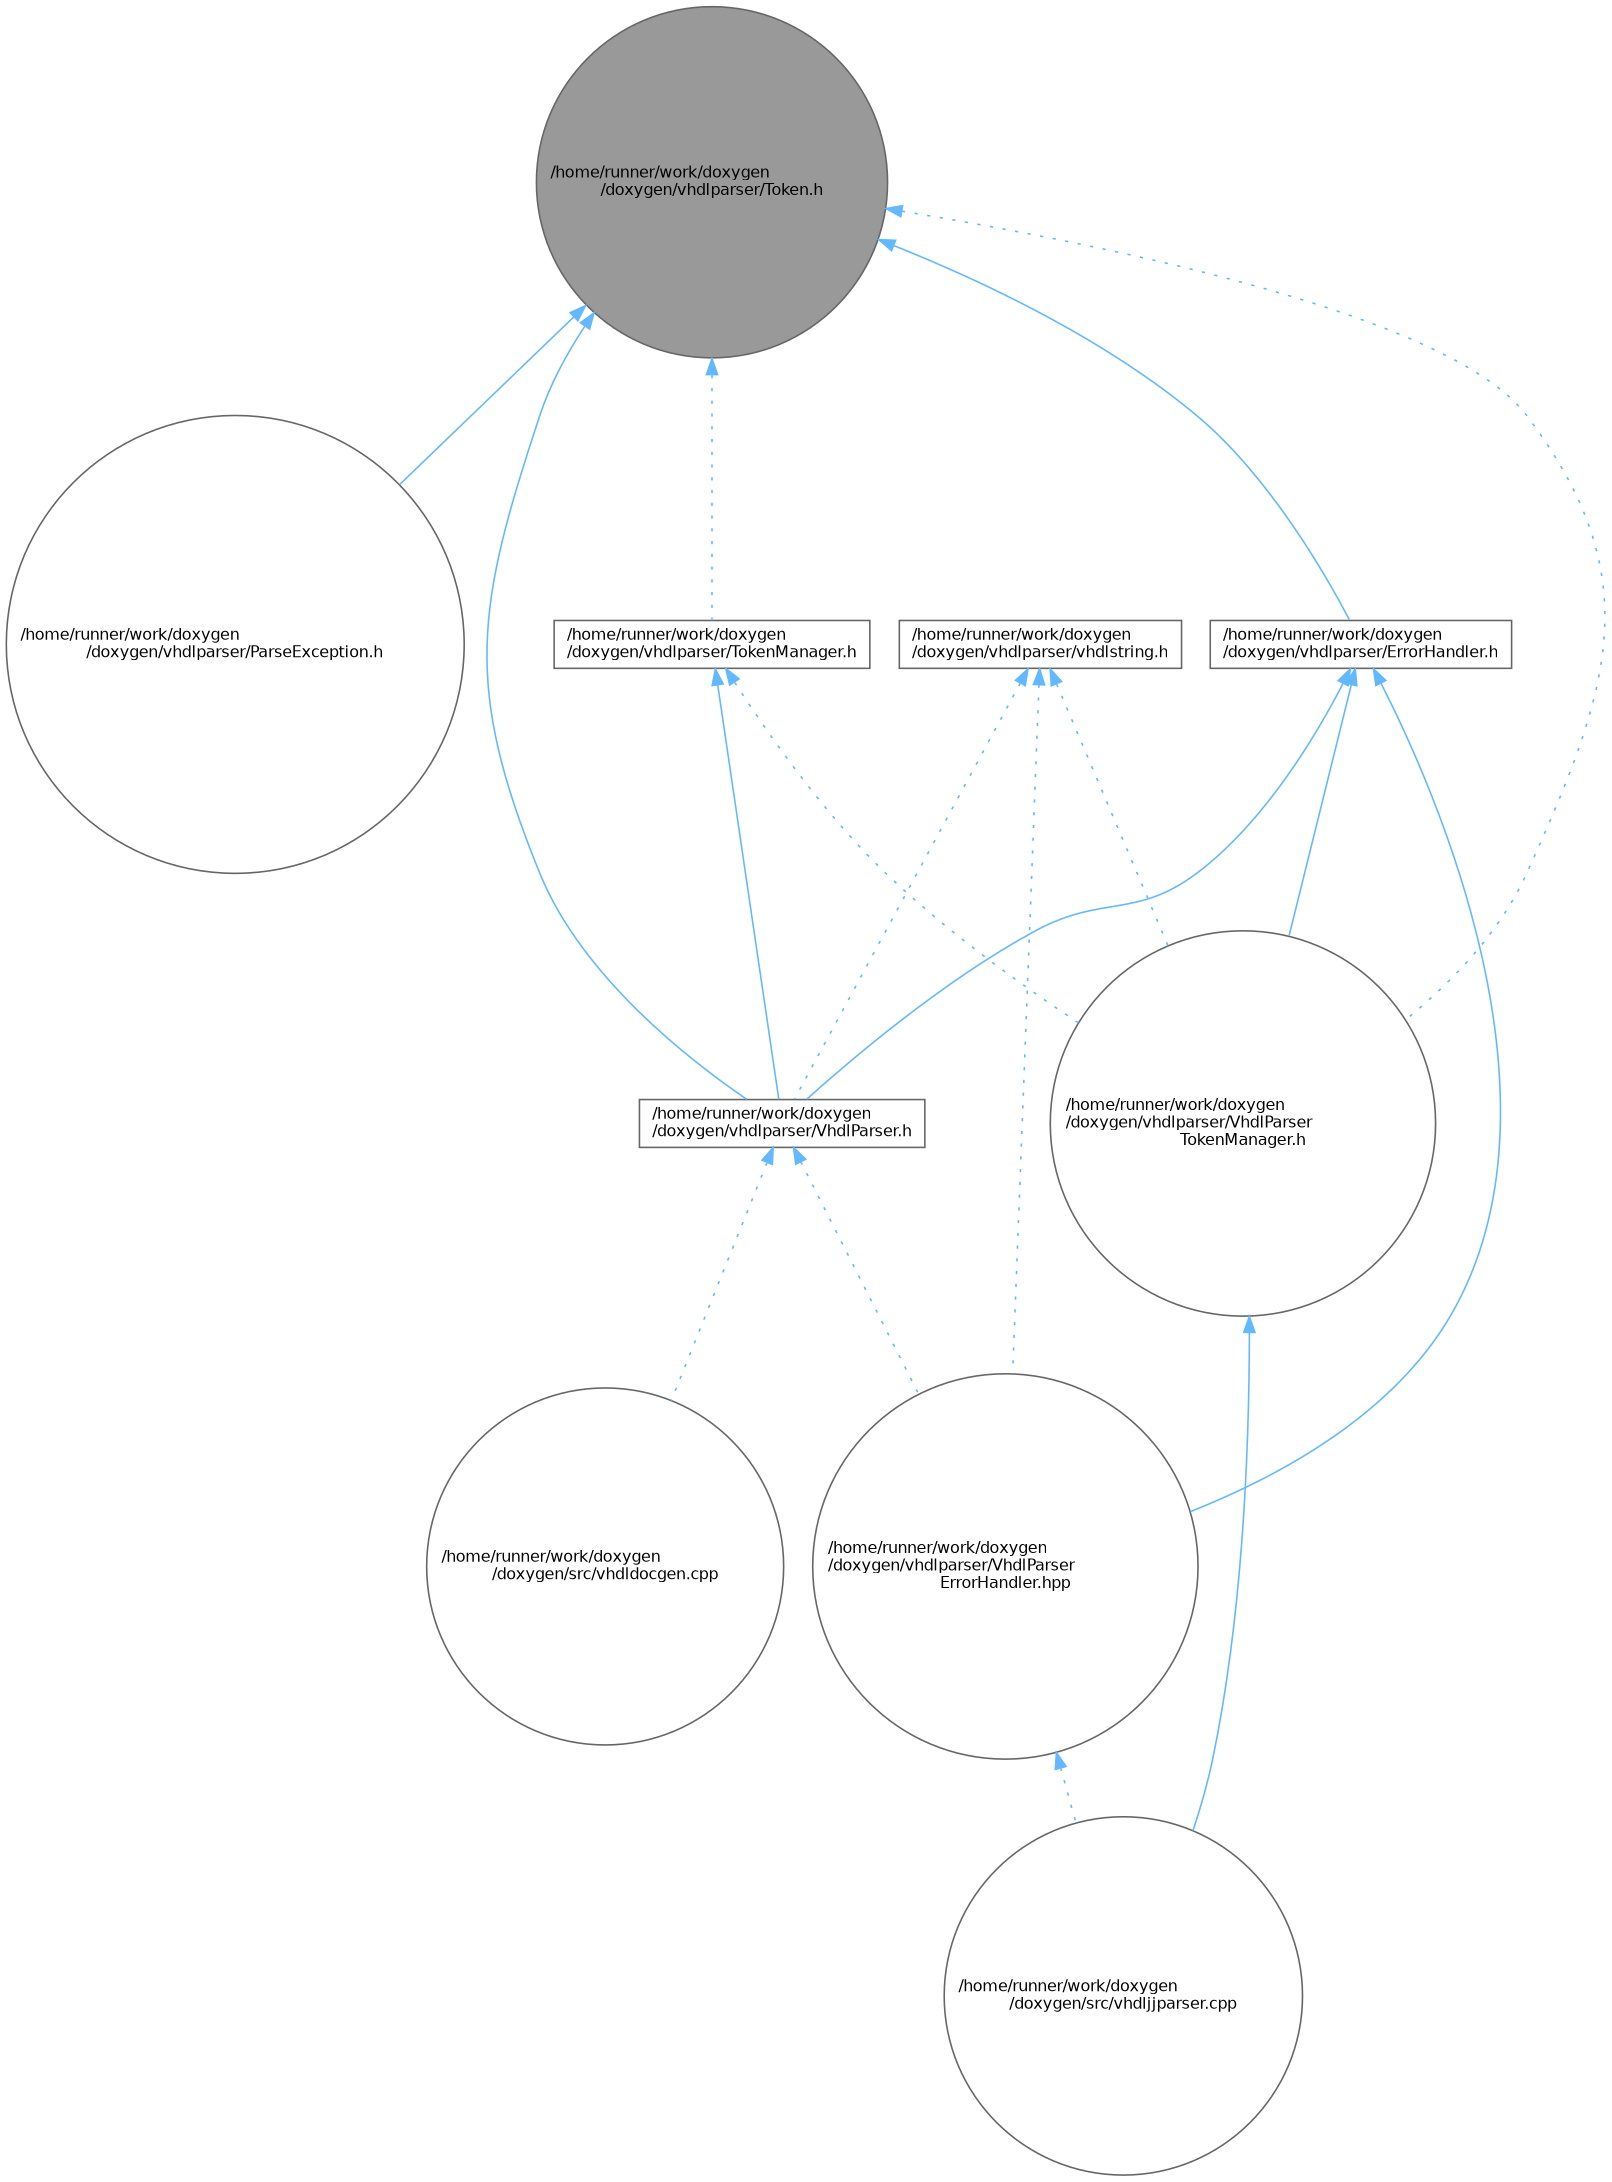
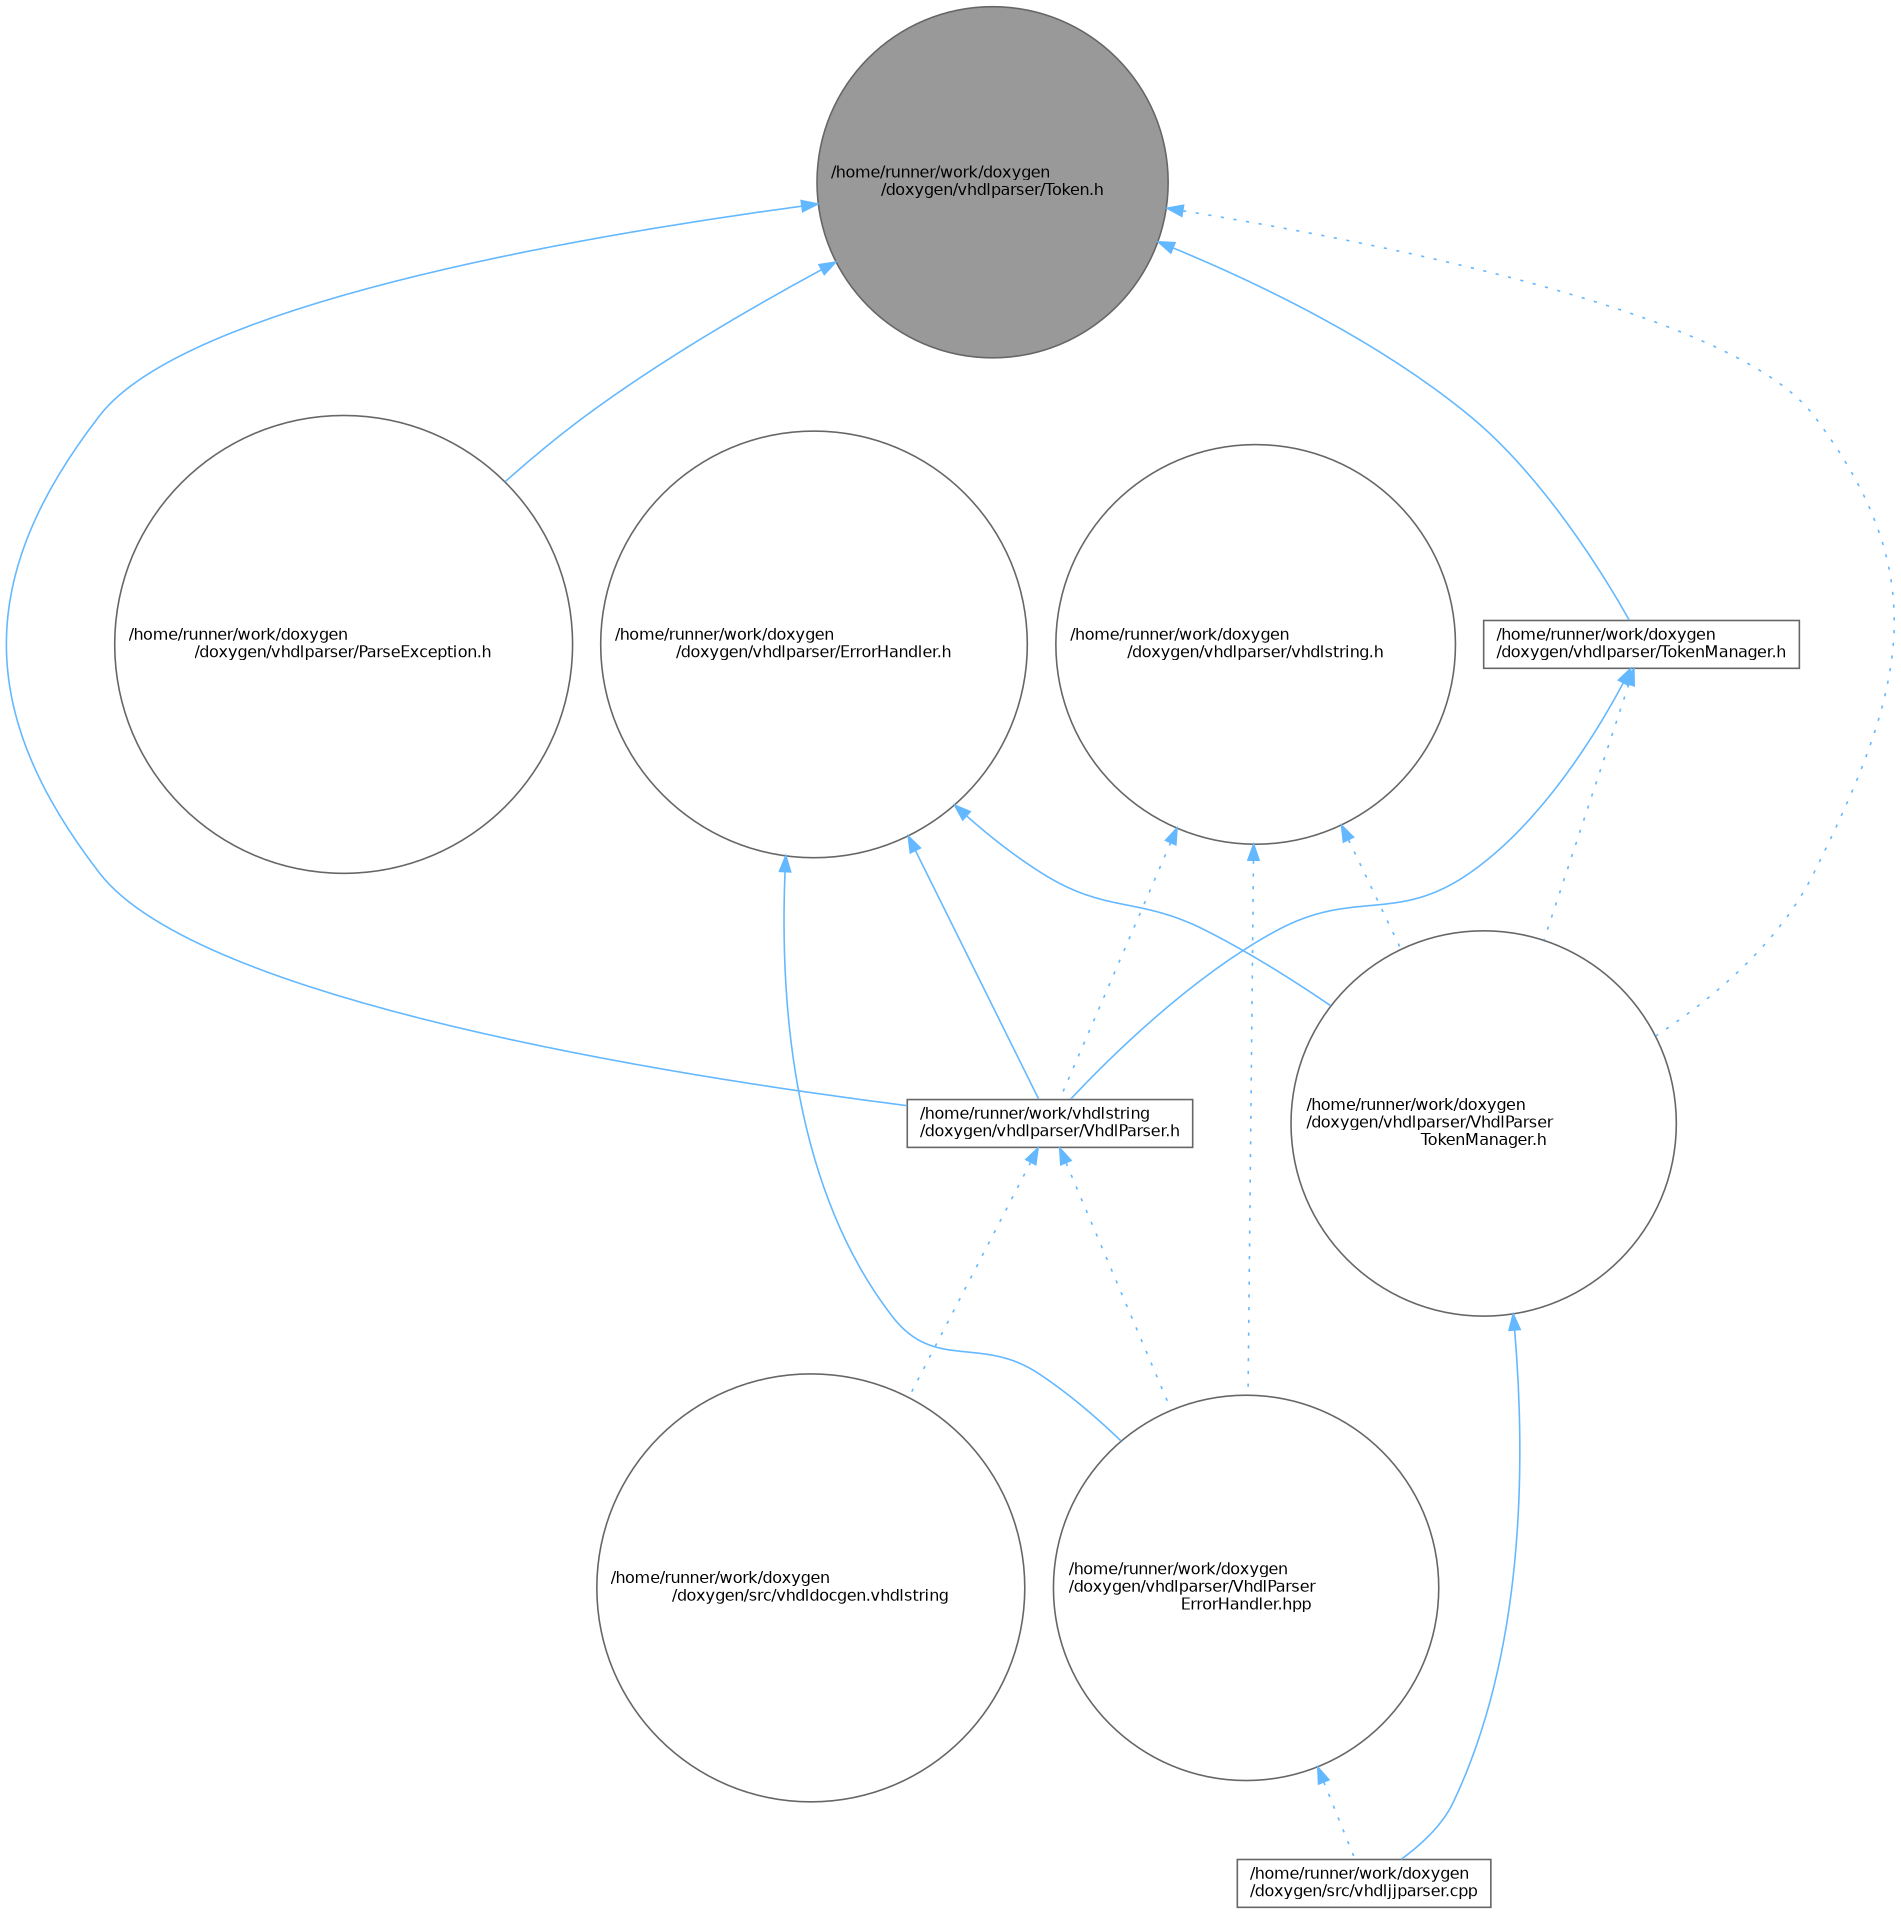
(1160, 387) -> none
(712, 498) -> (1437, 391)
(1040, 644) -> (1256, 644)
(1361, 644) -> (814, 644)
(782, 1123) -> (1050, 1123)
(605, 1566) -> (811, 1588)
(1123, 1996) -> (1364, 1883)
